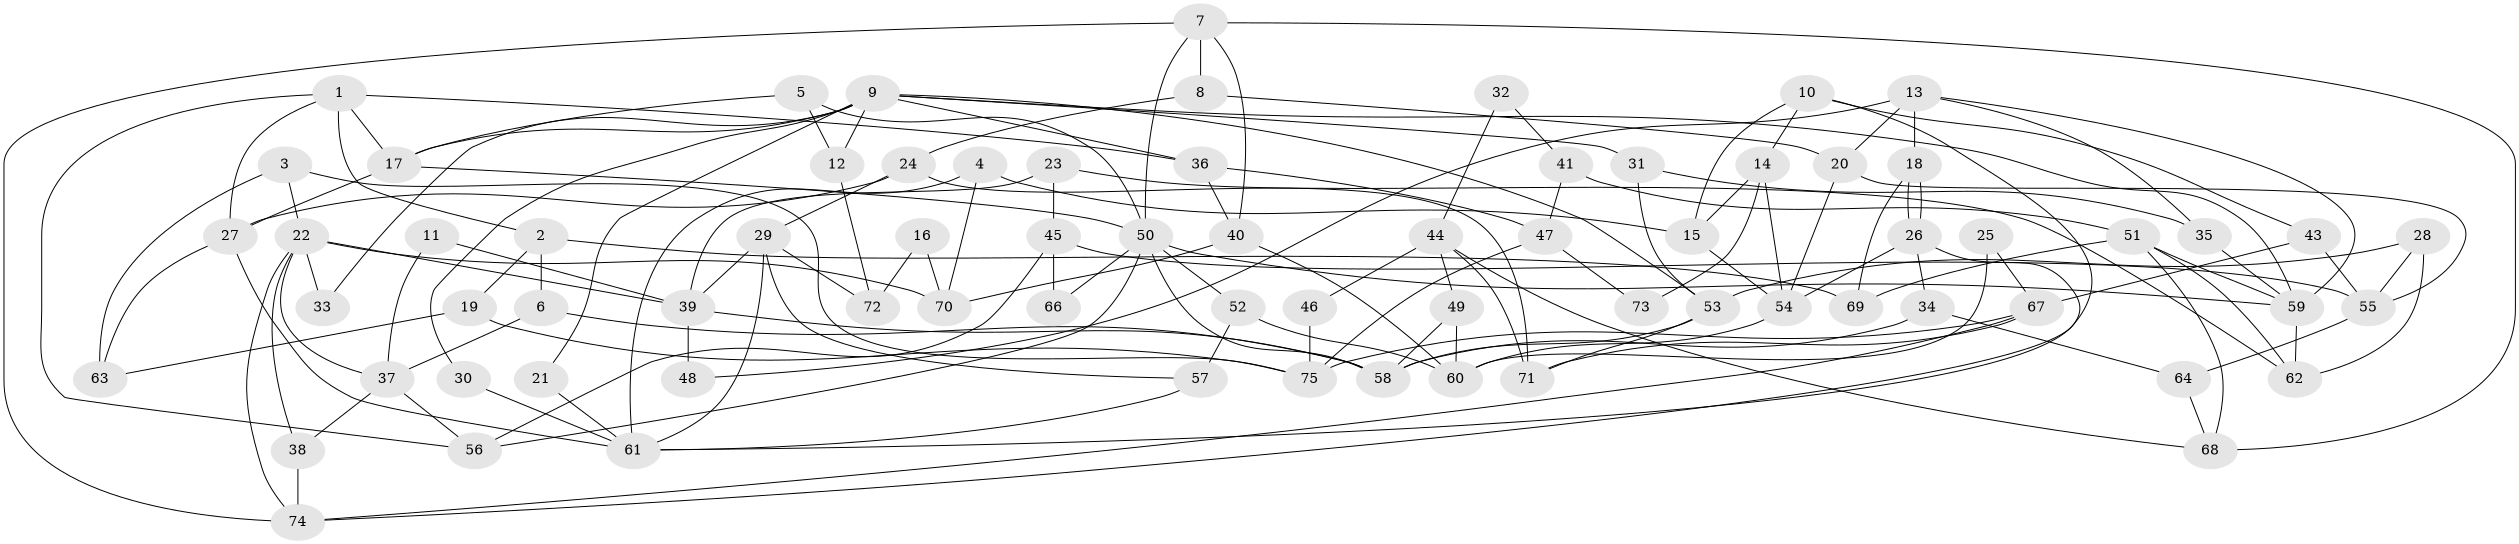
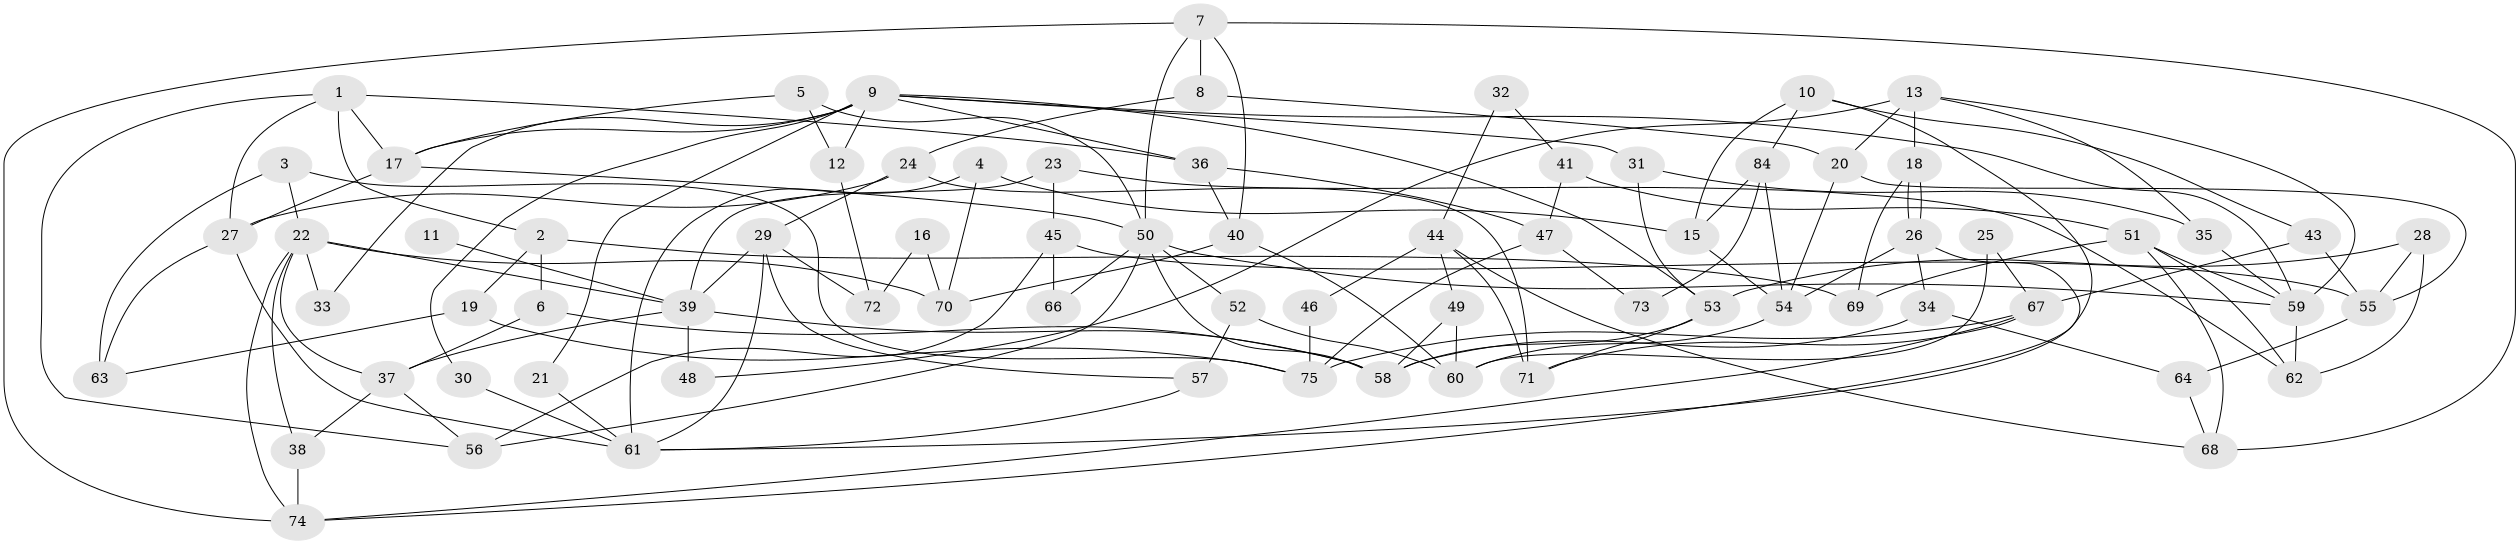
(1763, 165) -> (1763, 165)
(397, 305) -> (521, 338)
